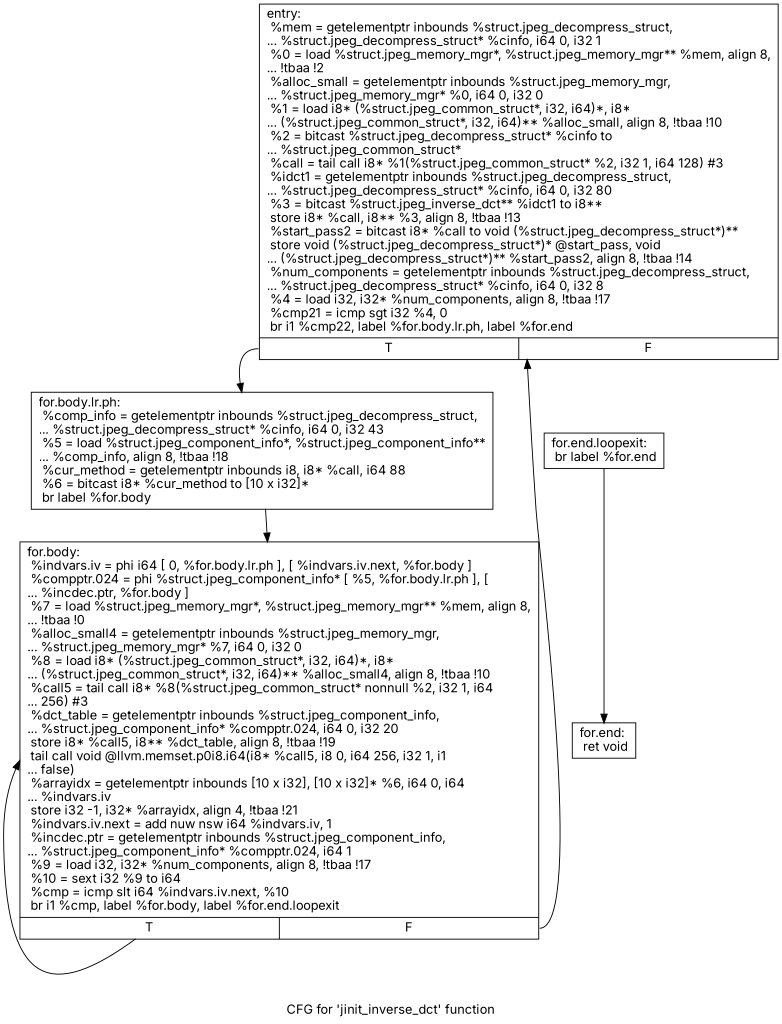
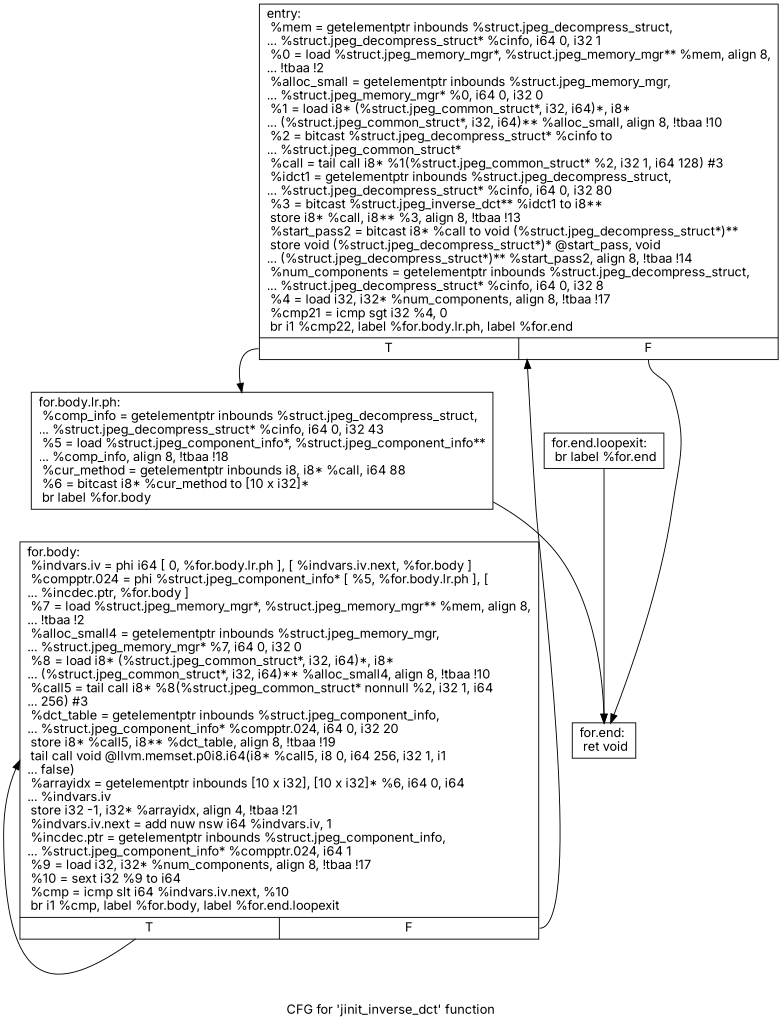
(266, 521) -> (579, 591)
none -> (668, 535)
(56, 620) -> (56, 620)
